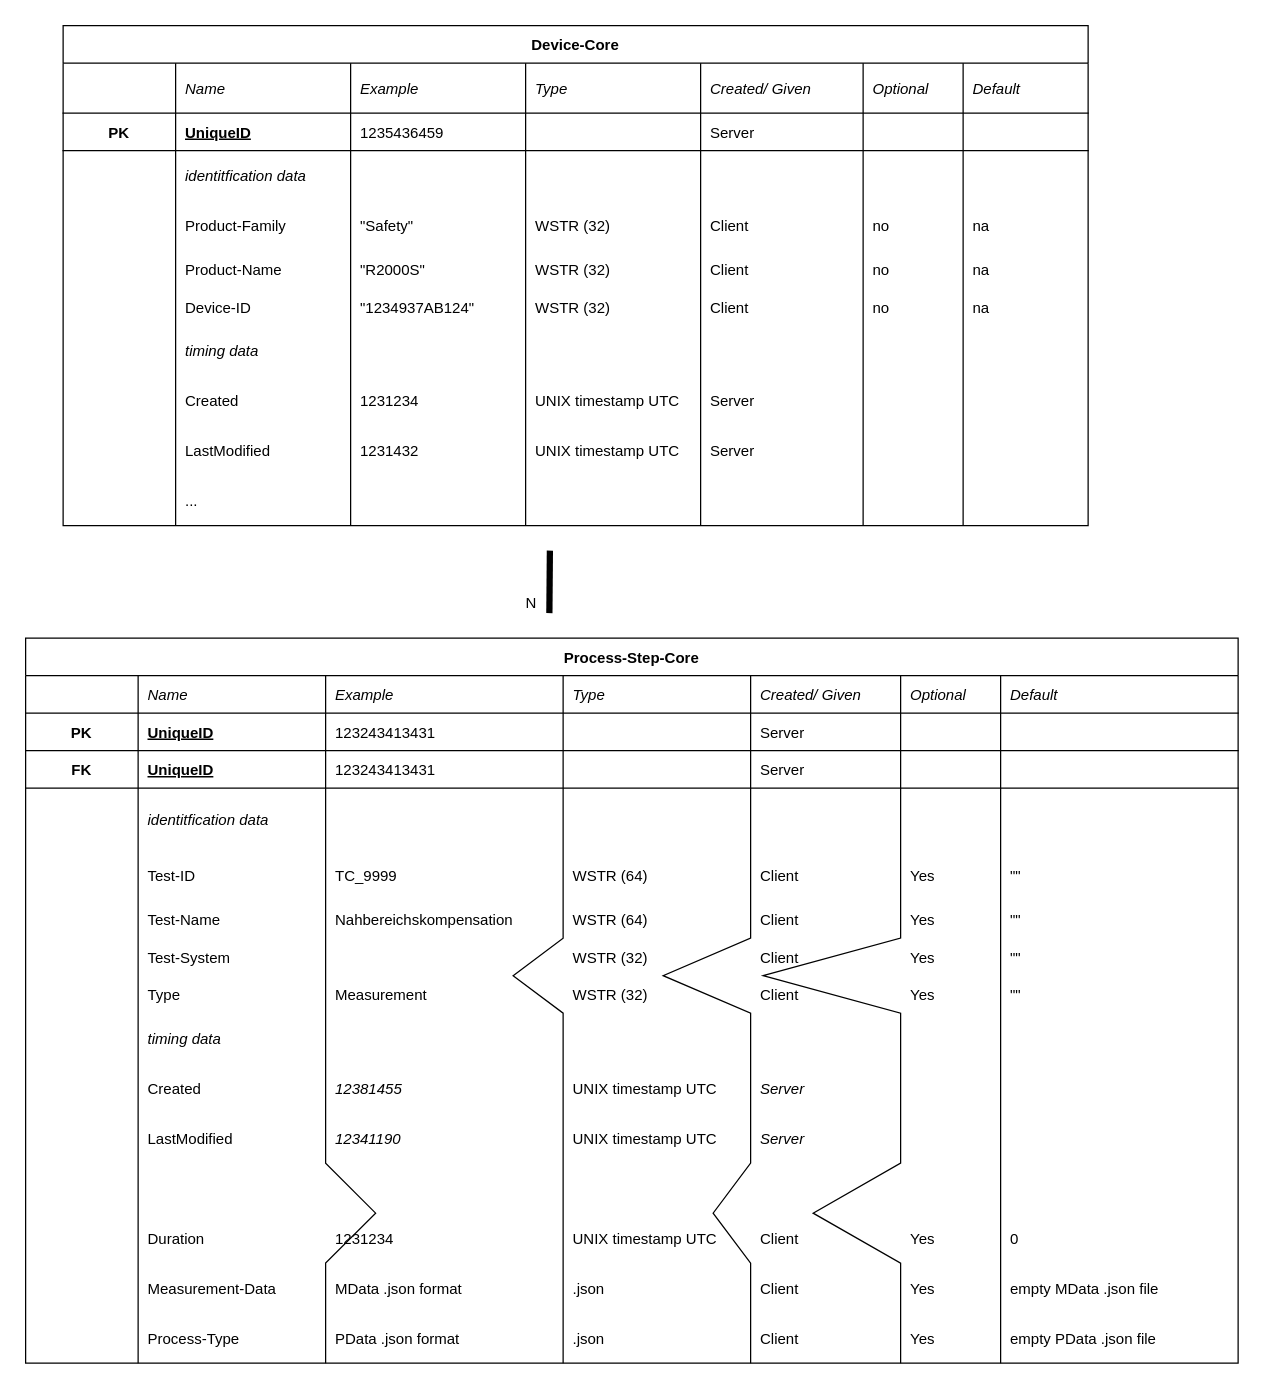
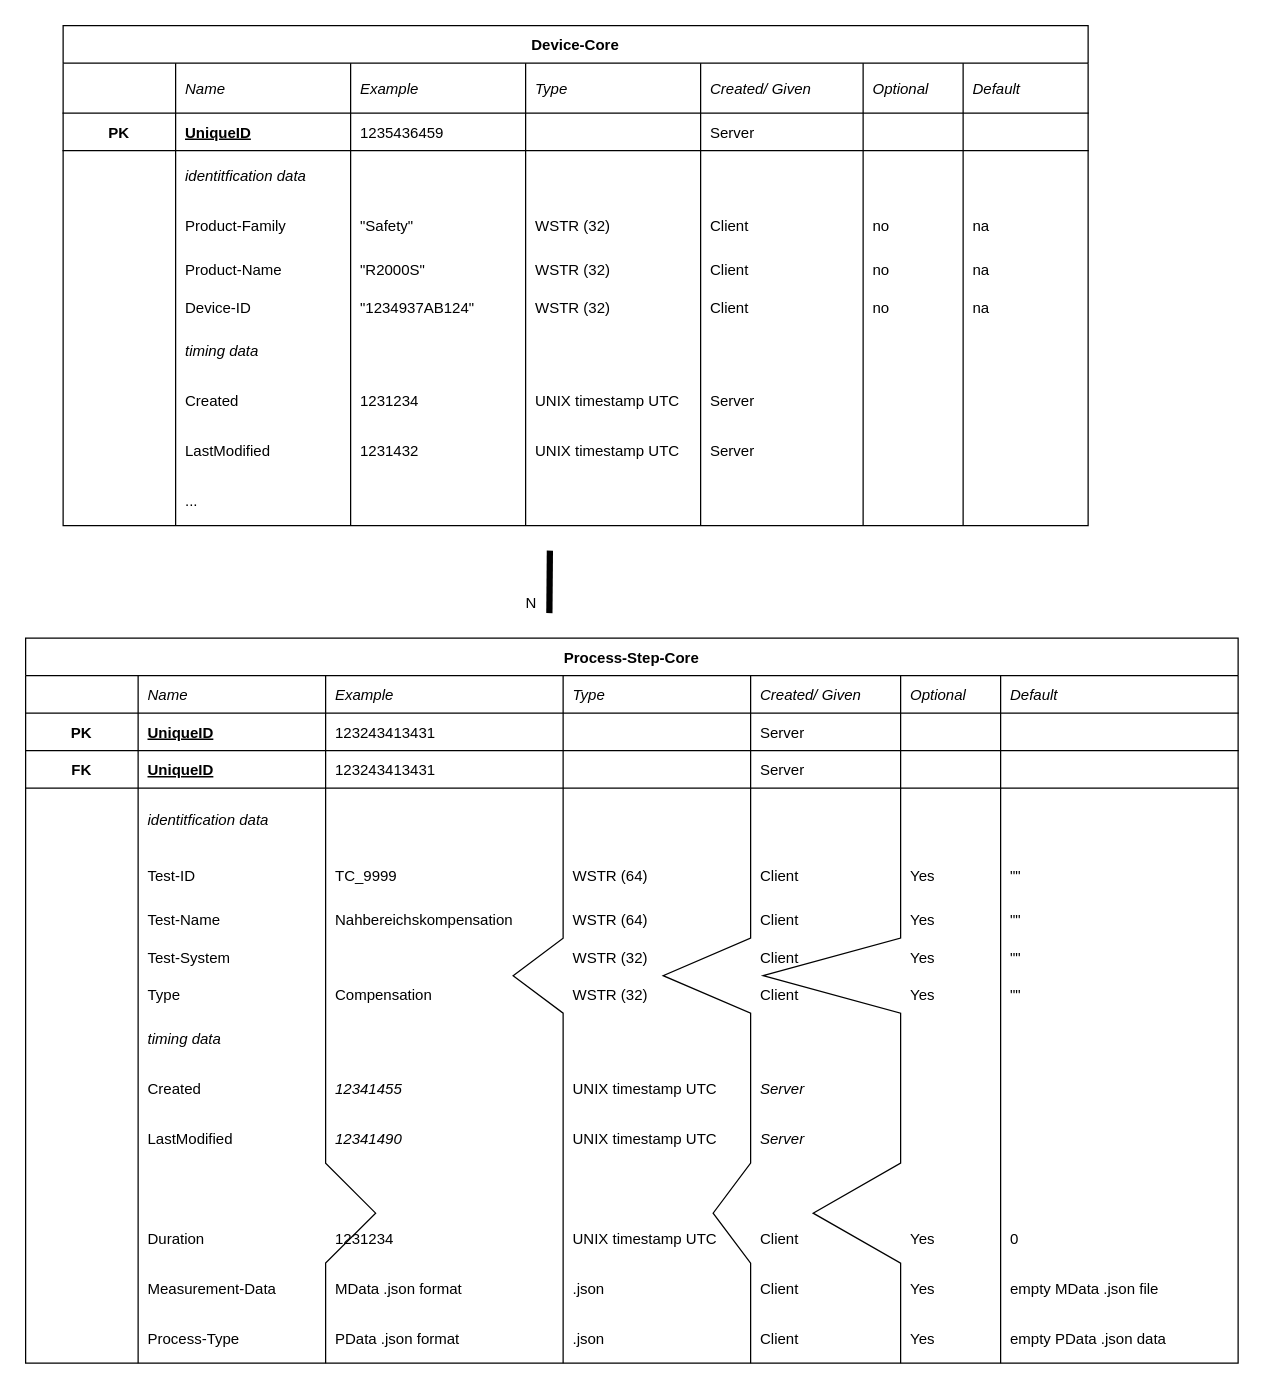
(381, 995) -> (383, 995)
(369, 1089) -> (369, 1089)
(369, 1139) -> (369, 1139)
(1091, 1339) -> (1095, 1339)
